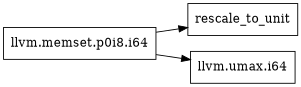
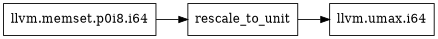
(169, 57) -> (309, 19)
